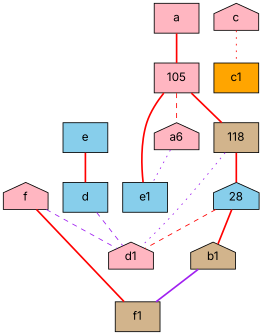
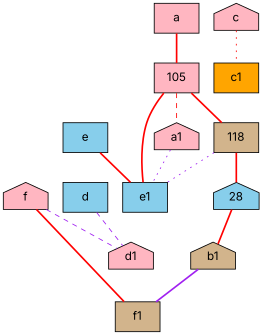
(177, 138) -> (177, 138)
(85, 168) -> (115, 168)
(185, 201) -> (191, 167)
(180, 229) -> none
